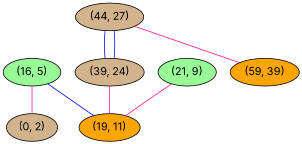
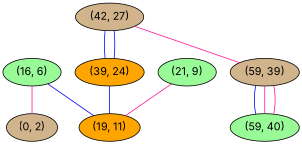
(110, 17) -> (110, 17)
(32, 72) -> (32, 72)
(110, 72) -> (110, 72)
(265, 72) -> (265, 72)
(110, 100) -> (110, 100)
none -> (265, 127)
